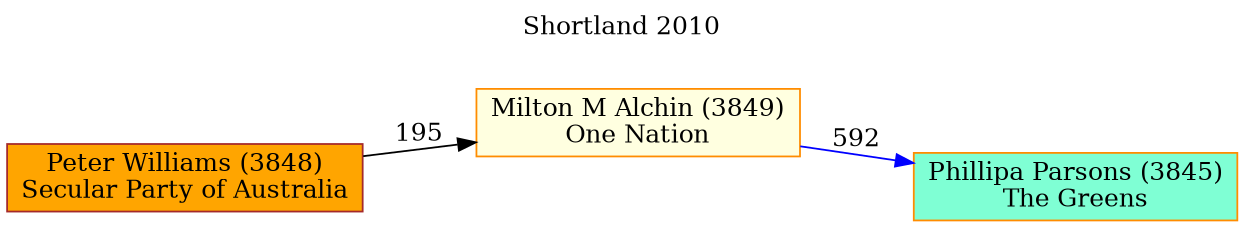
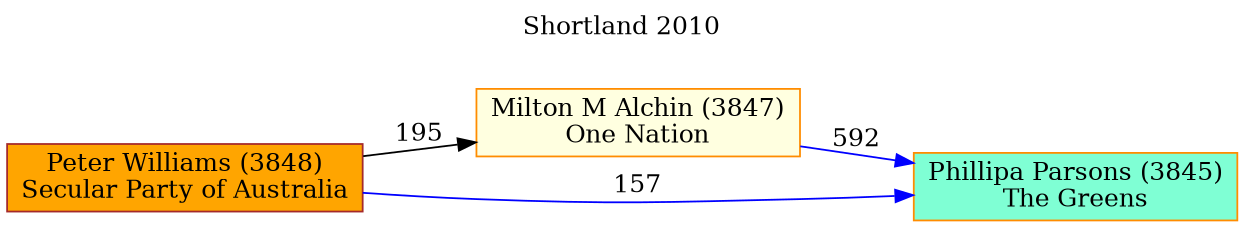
(638, 123) -> (638, 123)
none -> (629, 202)
